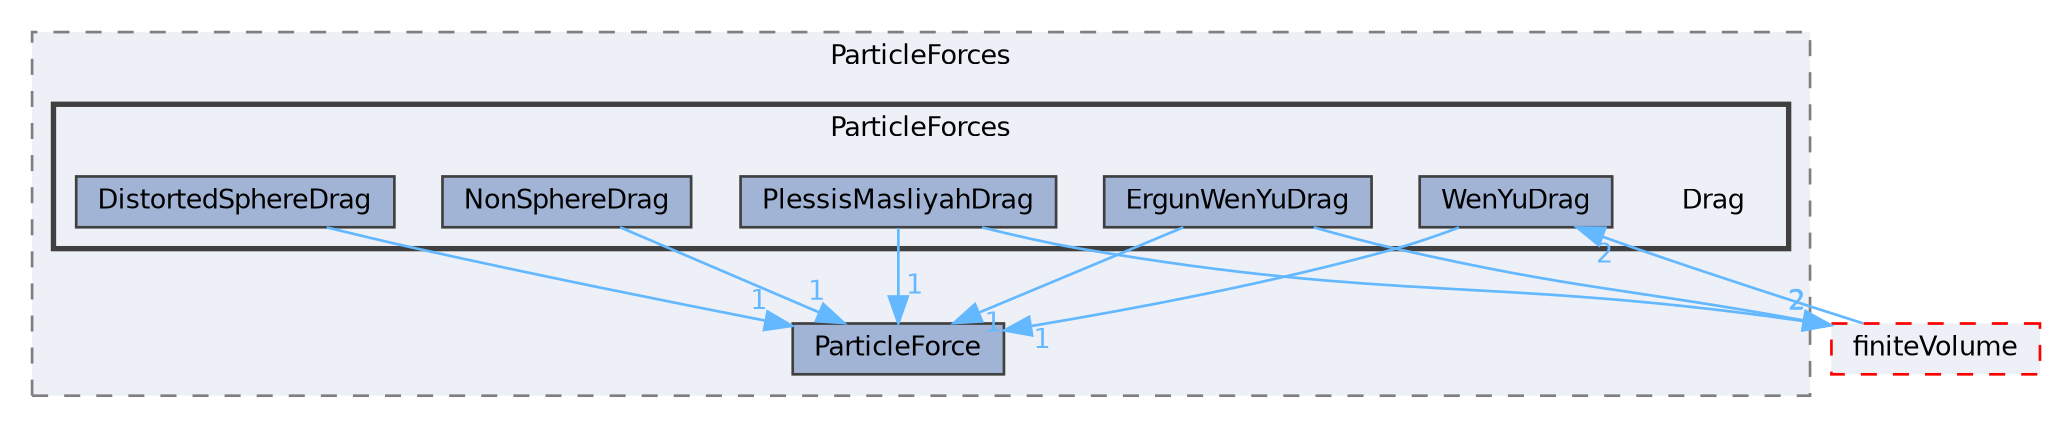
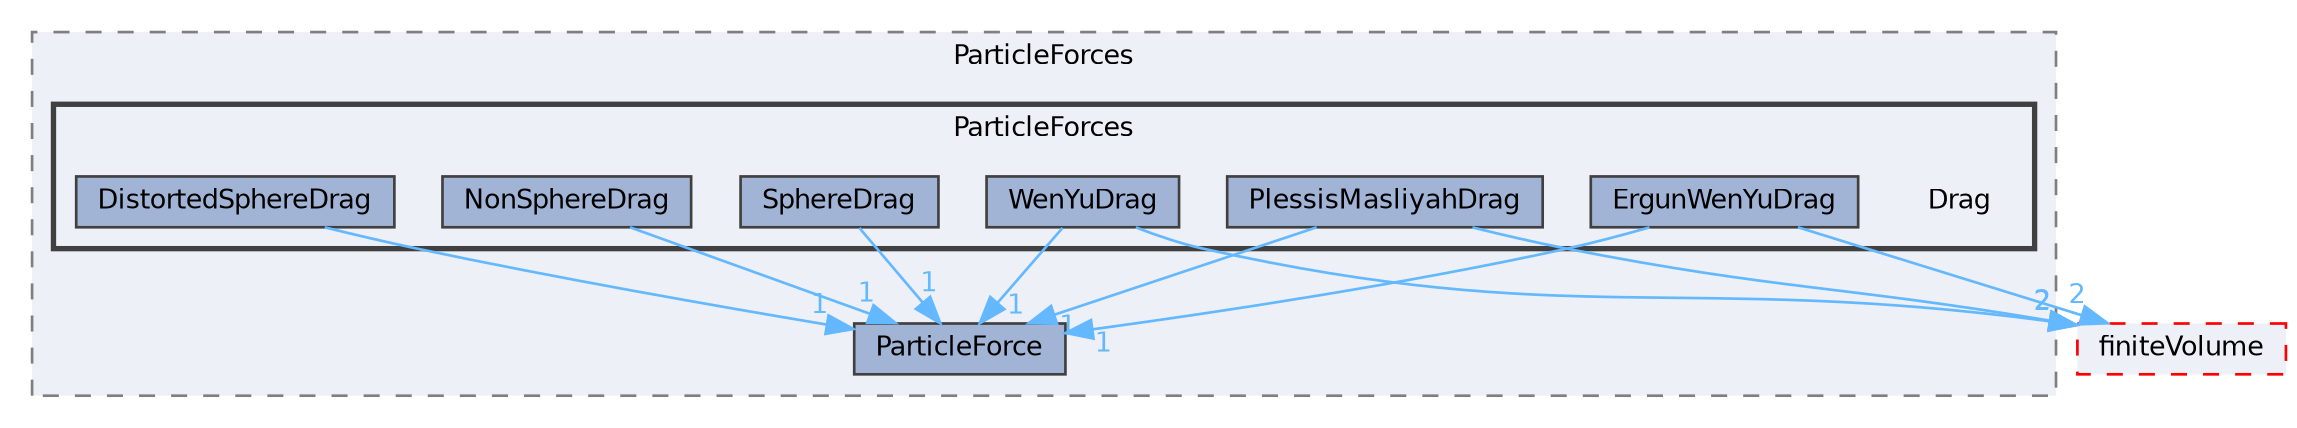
none -> (840, 202)
(1732, 281) -> (1590, 296)
